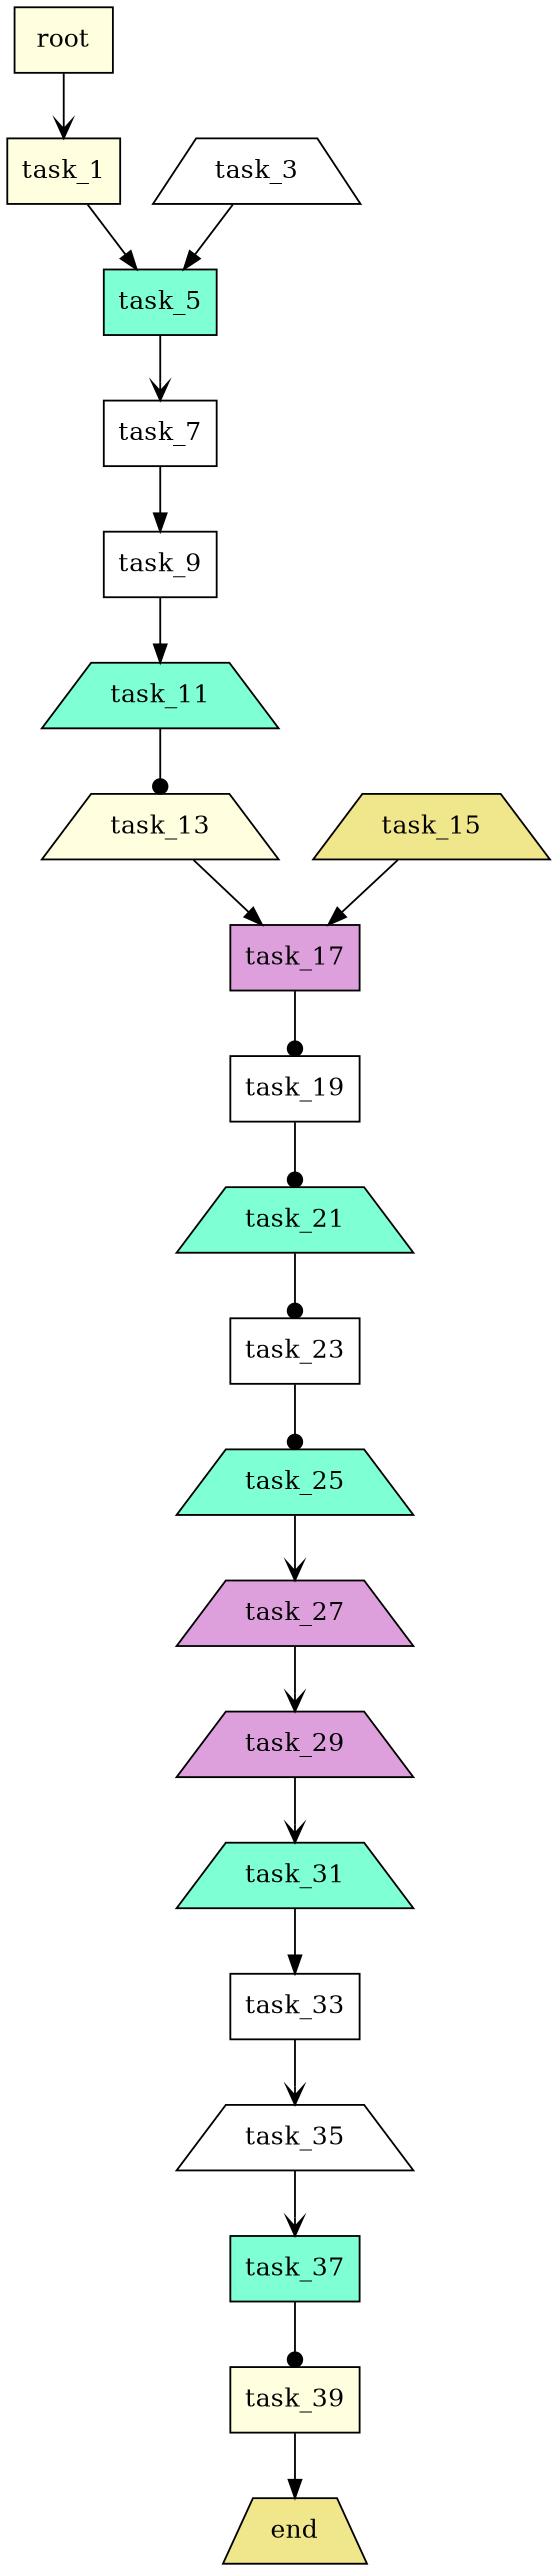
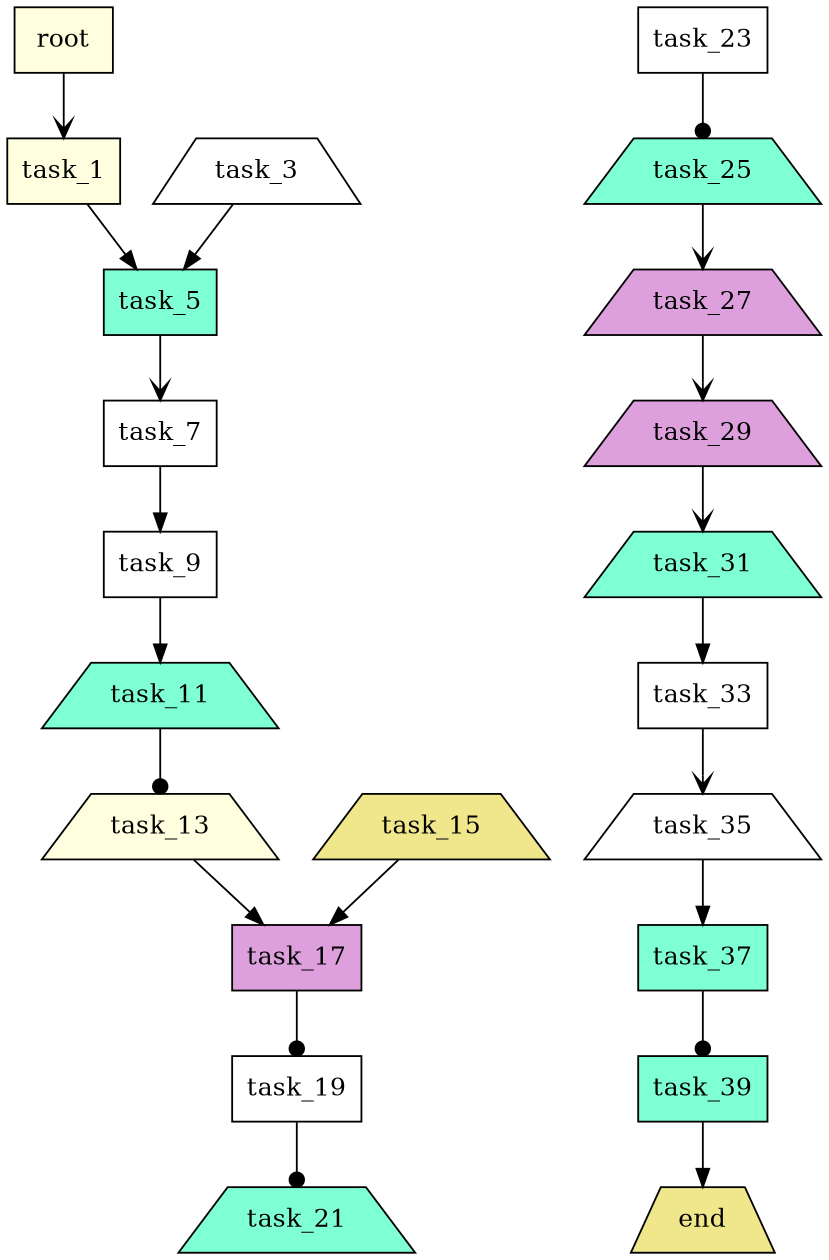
(295, 1278) -> none
(295, 2194) -> (703, 883)
(295, 2400) -> (703, 1089)
